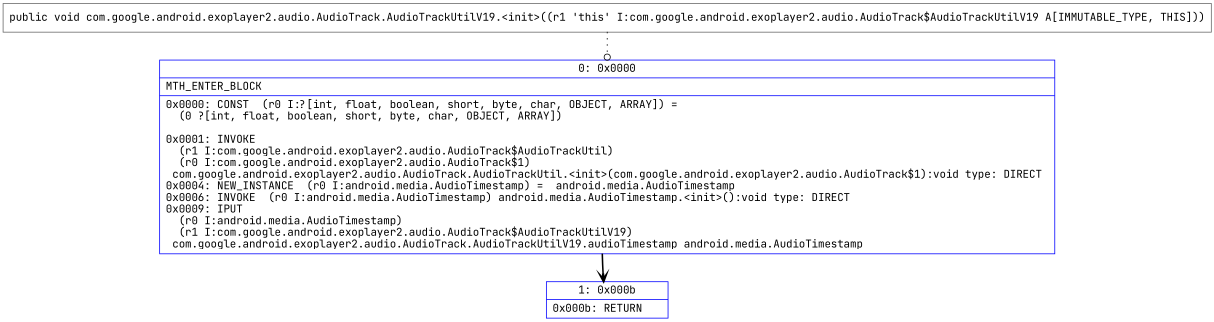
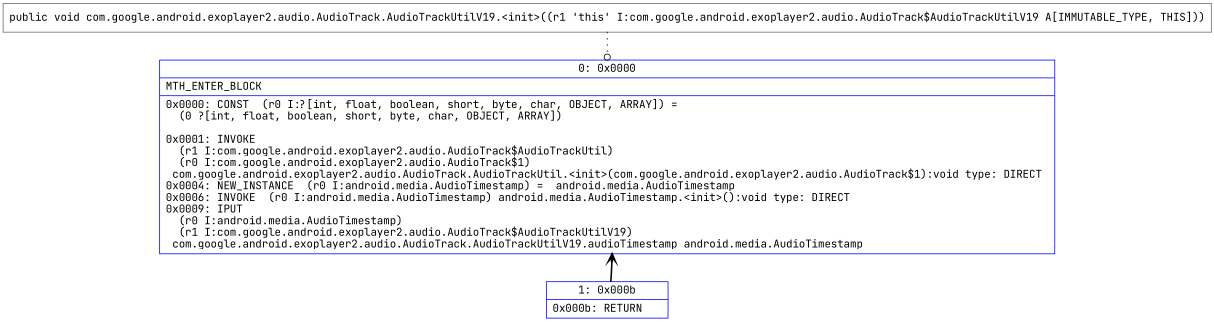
(603, 264) -> (611, 272)
